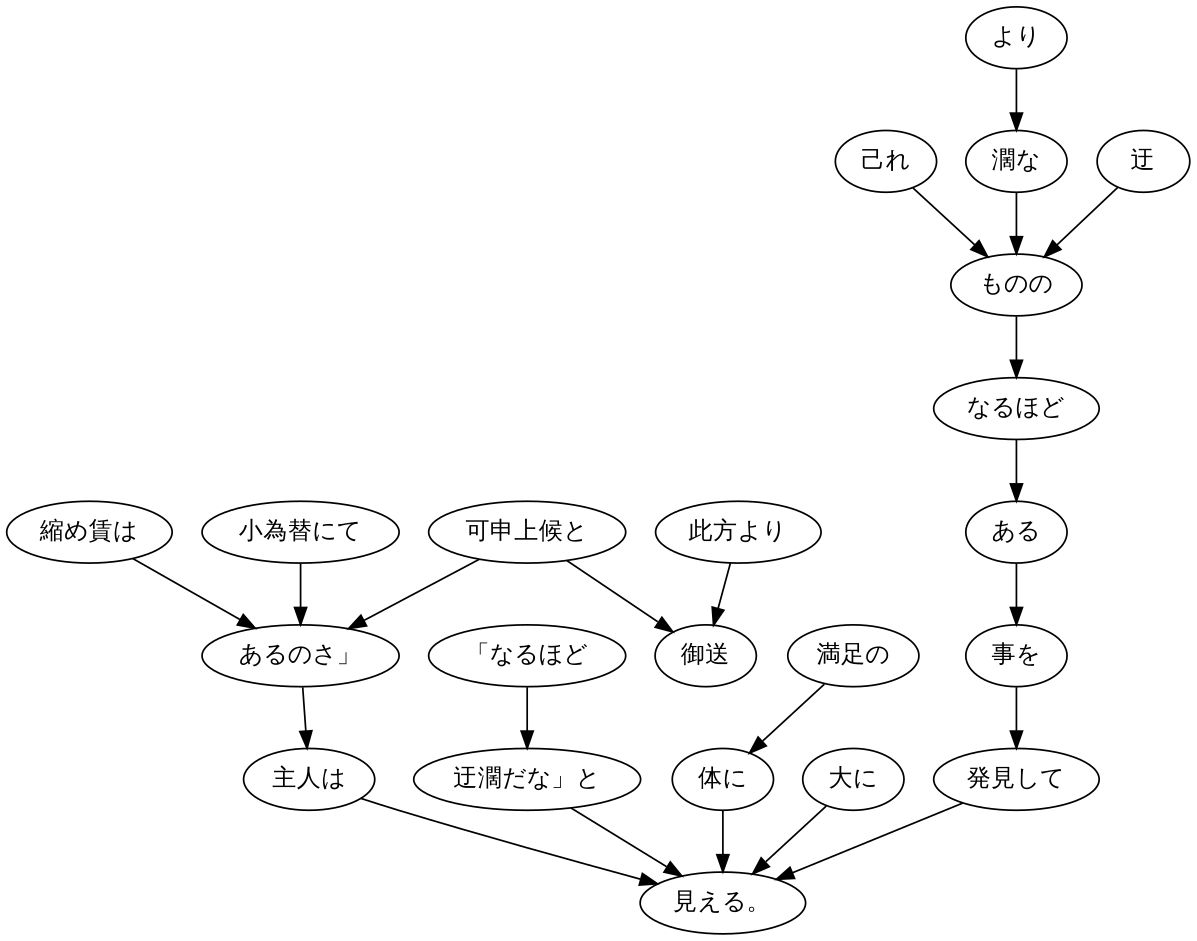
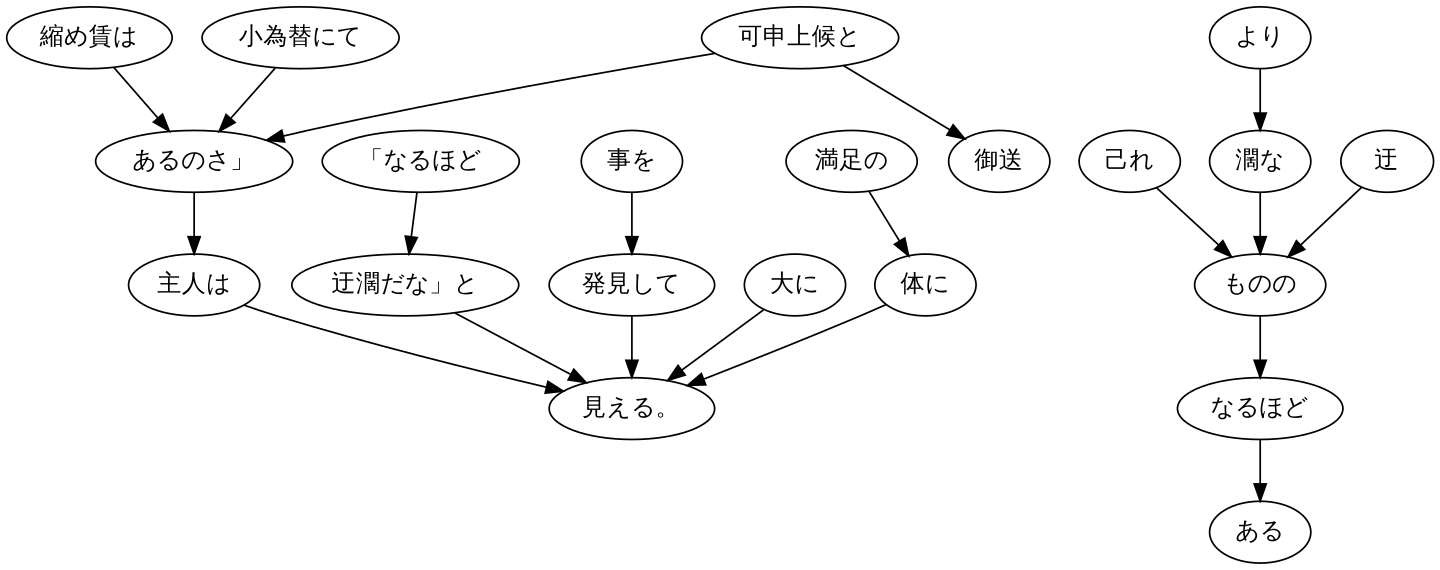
(738, 532) -> none
(1016, 586) -> none
